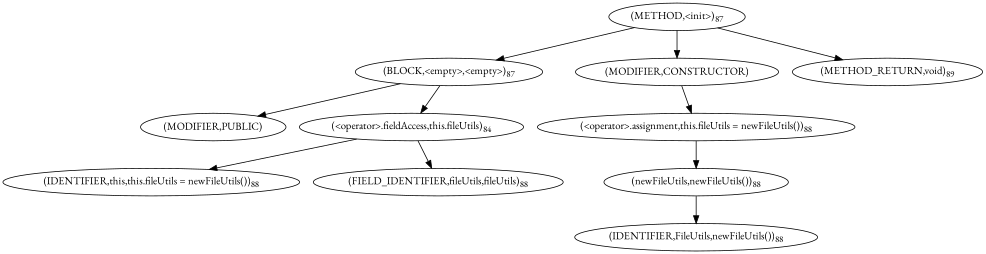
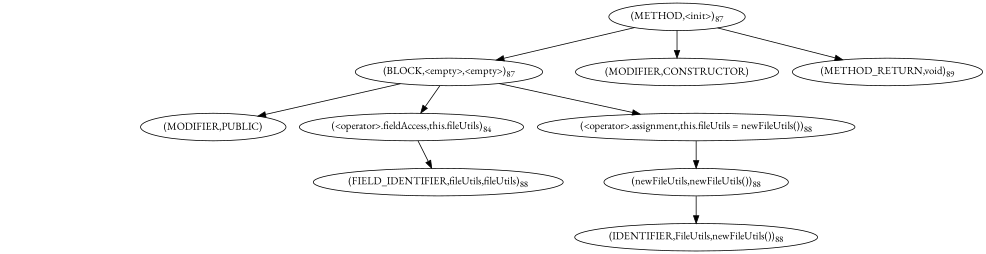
(685, 96) -> (566, 98)
(151, 182) -> none
